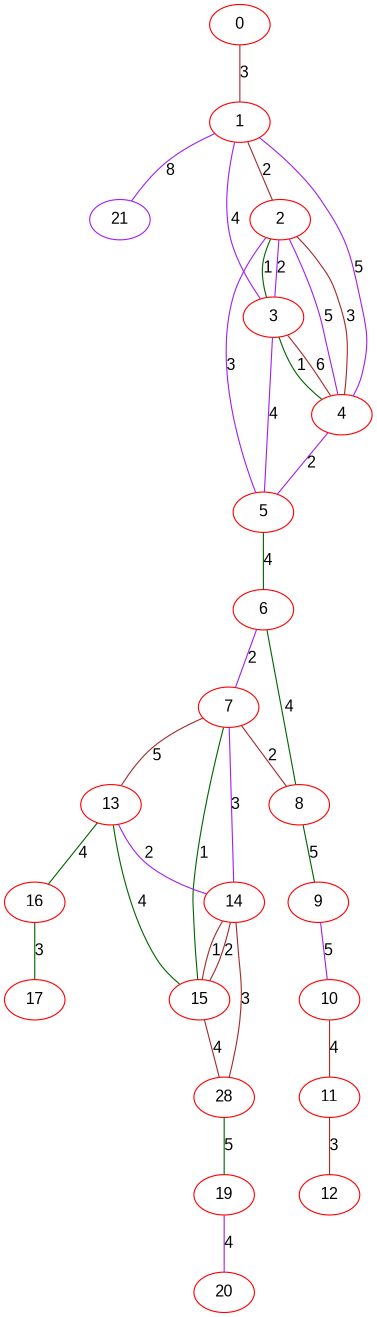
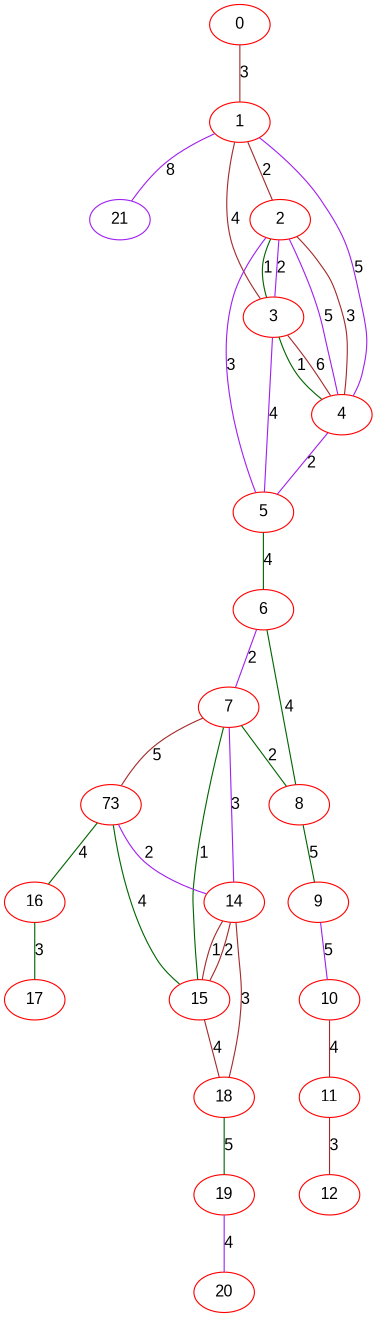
(228, 224) -> (228, 224)
(264, 756) -> (264, 756)
(111, 805) -> (111, 805)
(224, 1097) -> (224, 1097)
